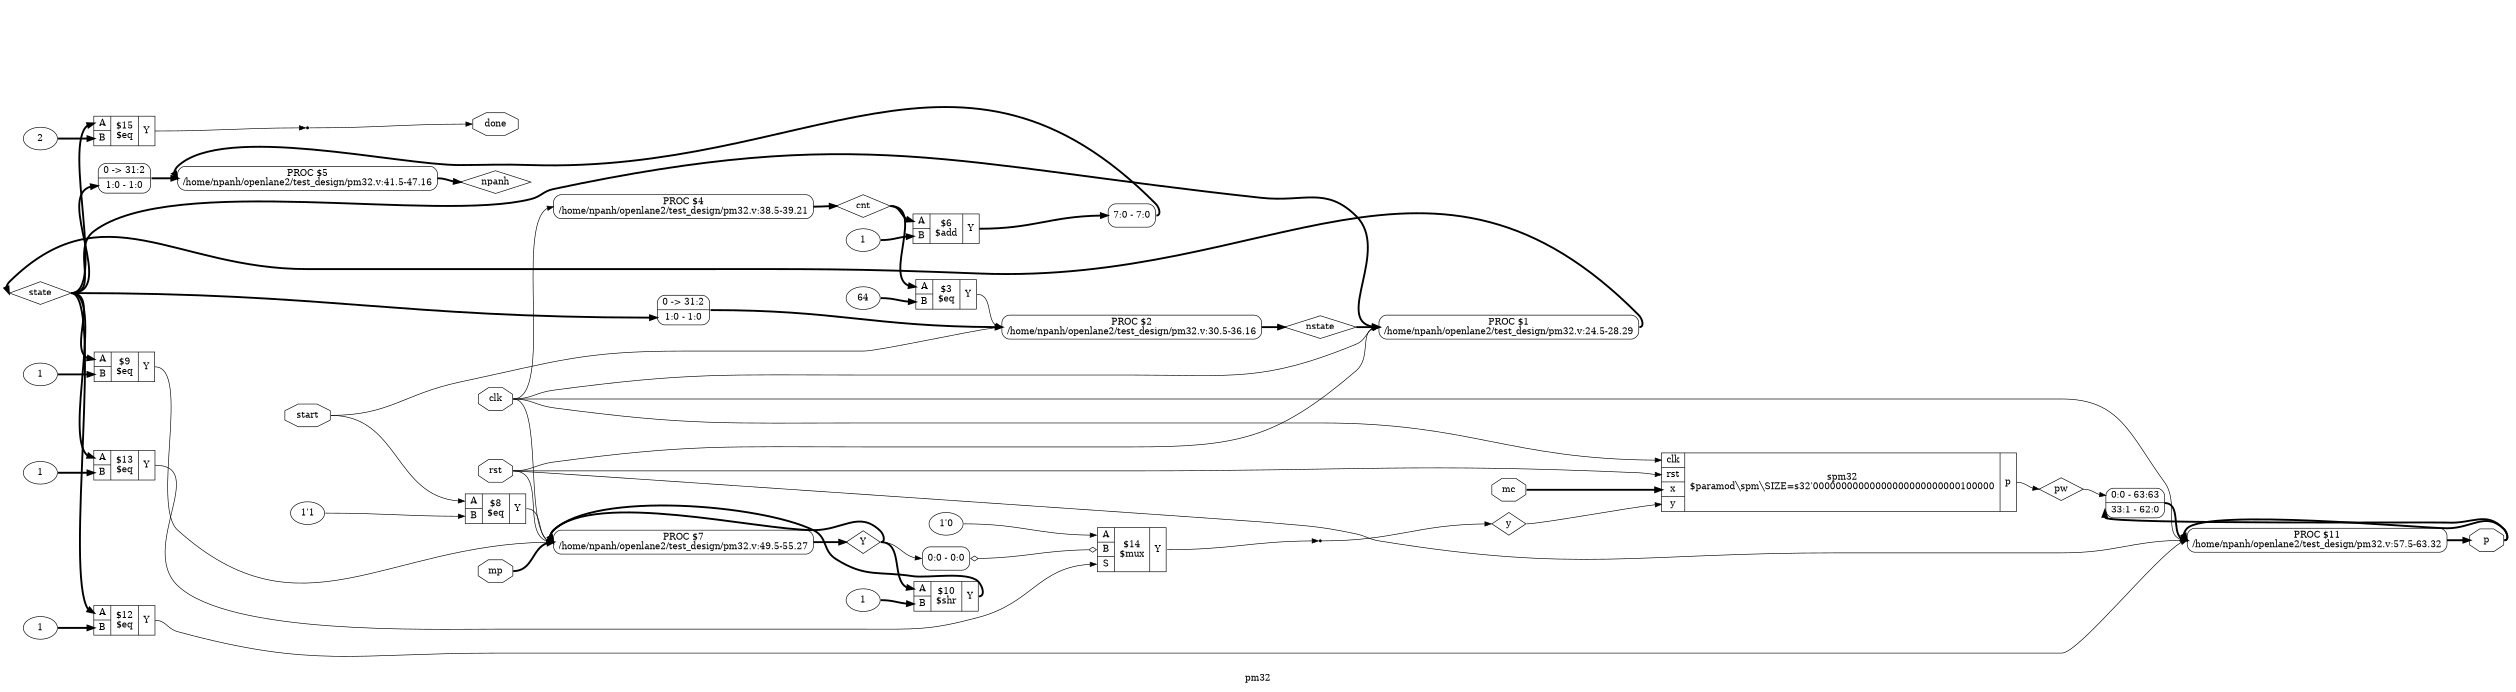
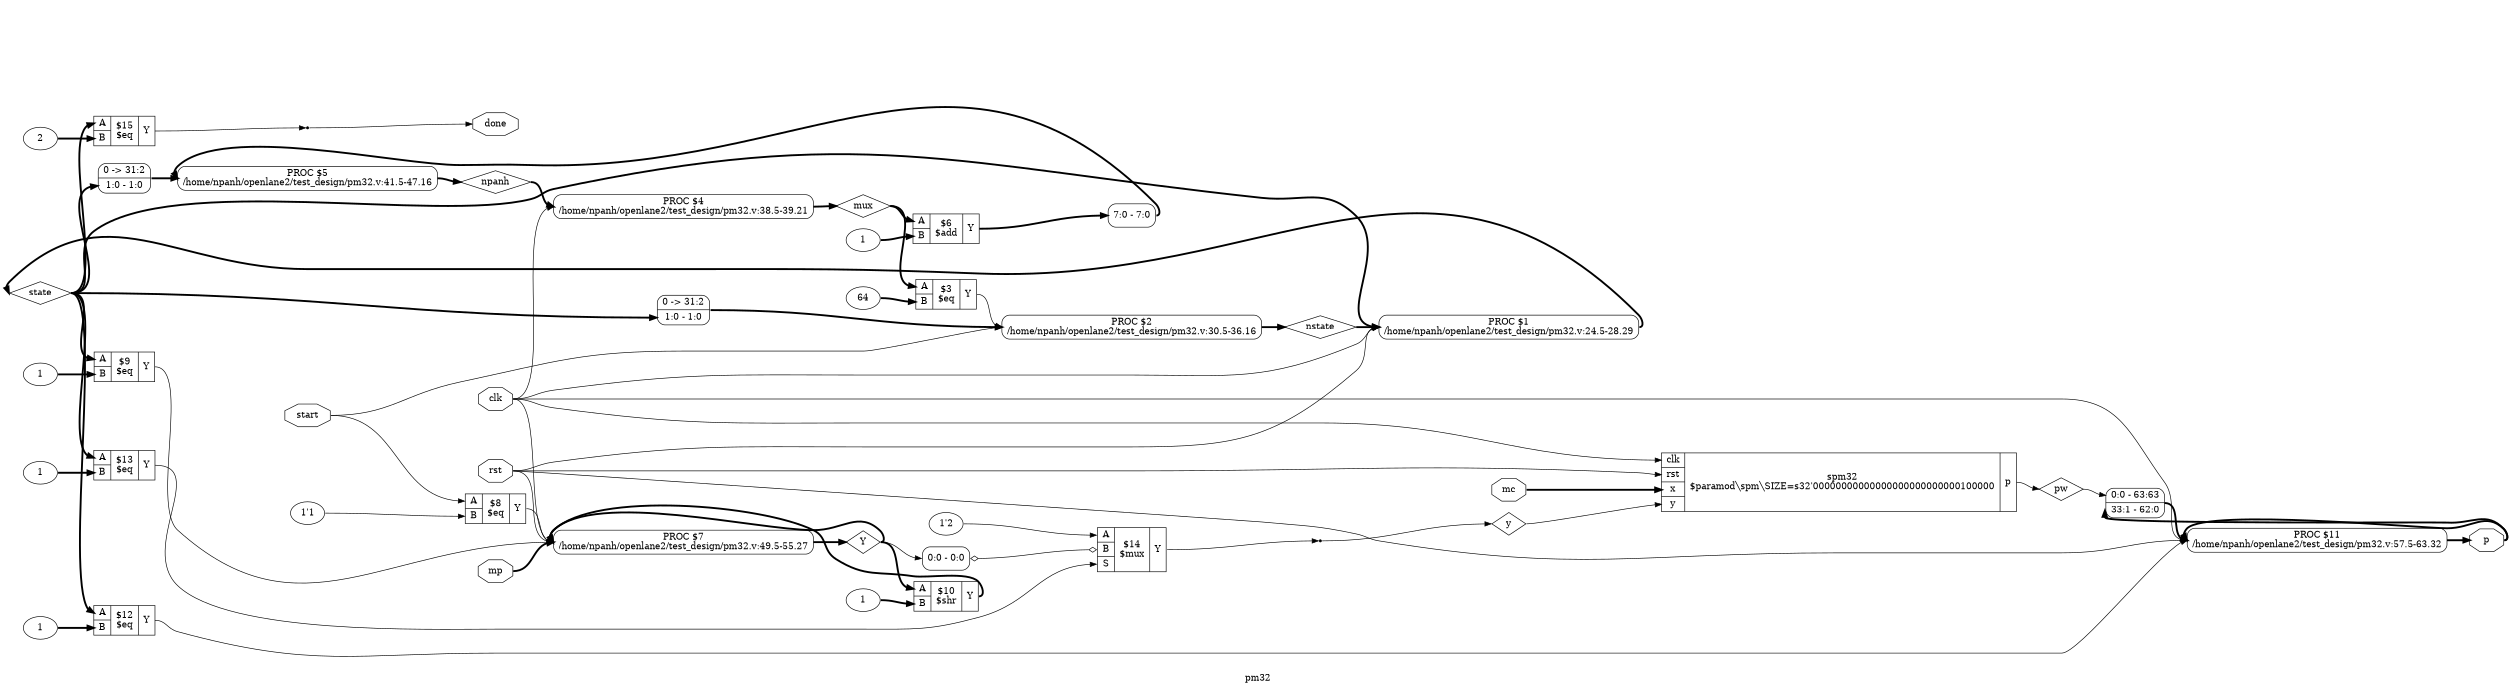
none -> (541, 190)
(863, 206) -> (863, 206)
(946, 524) -> (946, 524)
